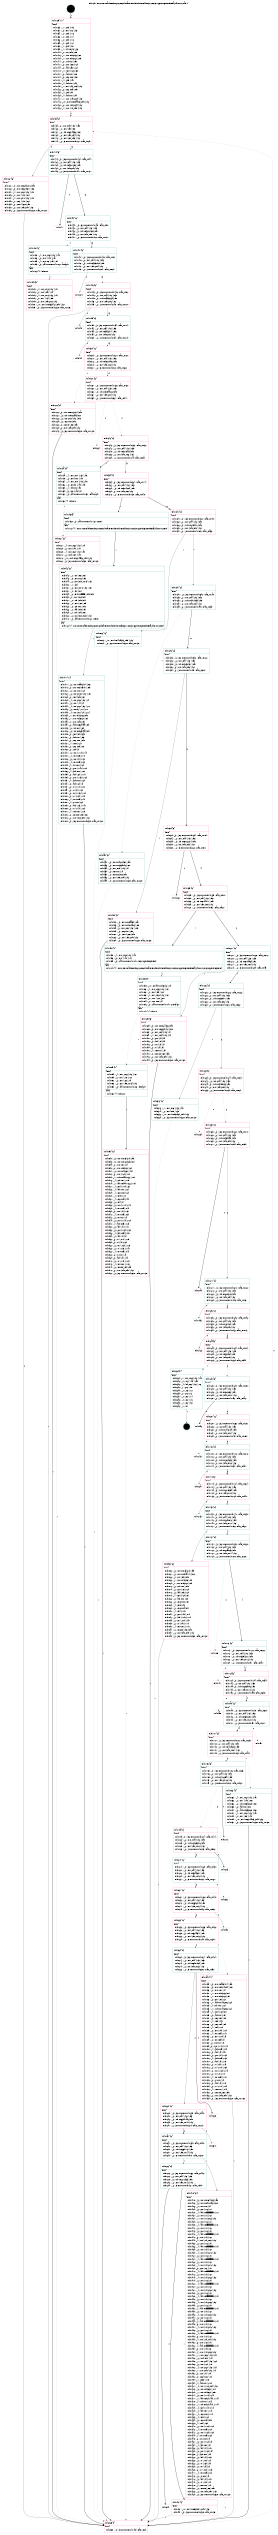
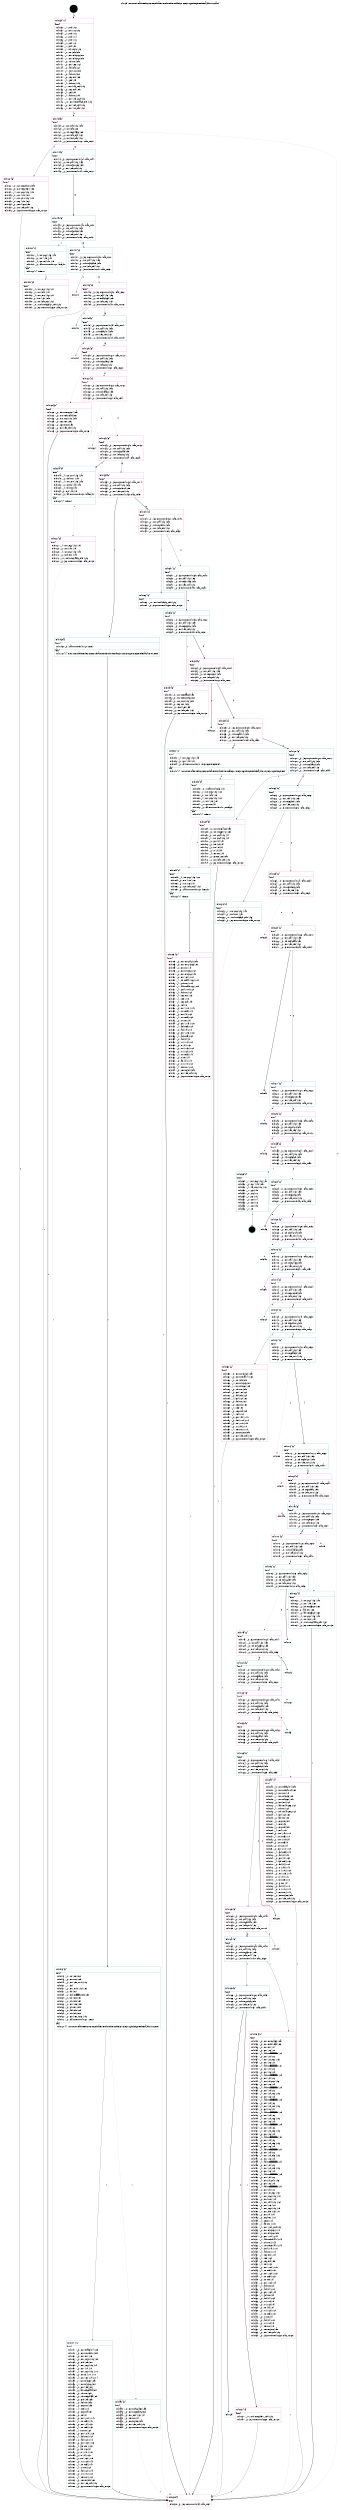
(59, 228) -> none
(139, 727) -> (123, 2214)
(273, 1307) -> (336, 1257)
